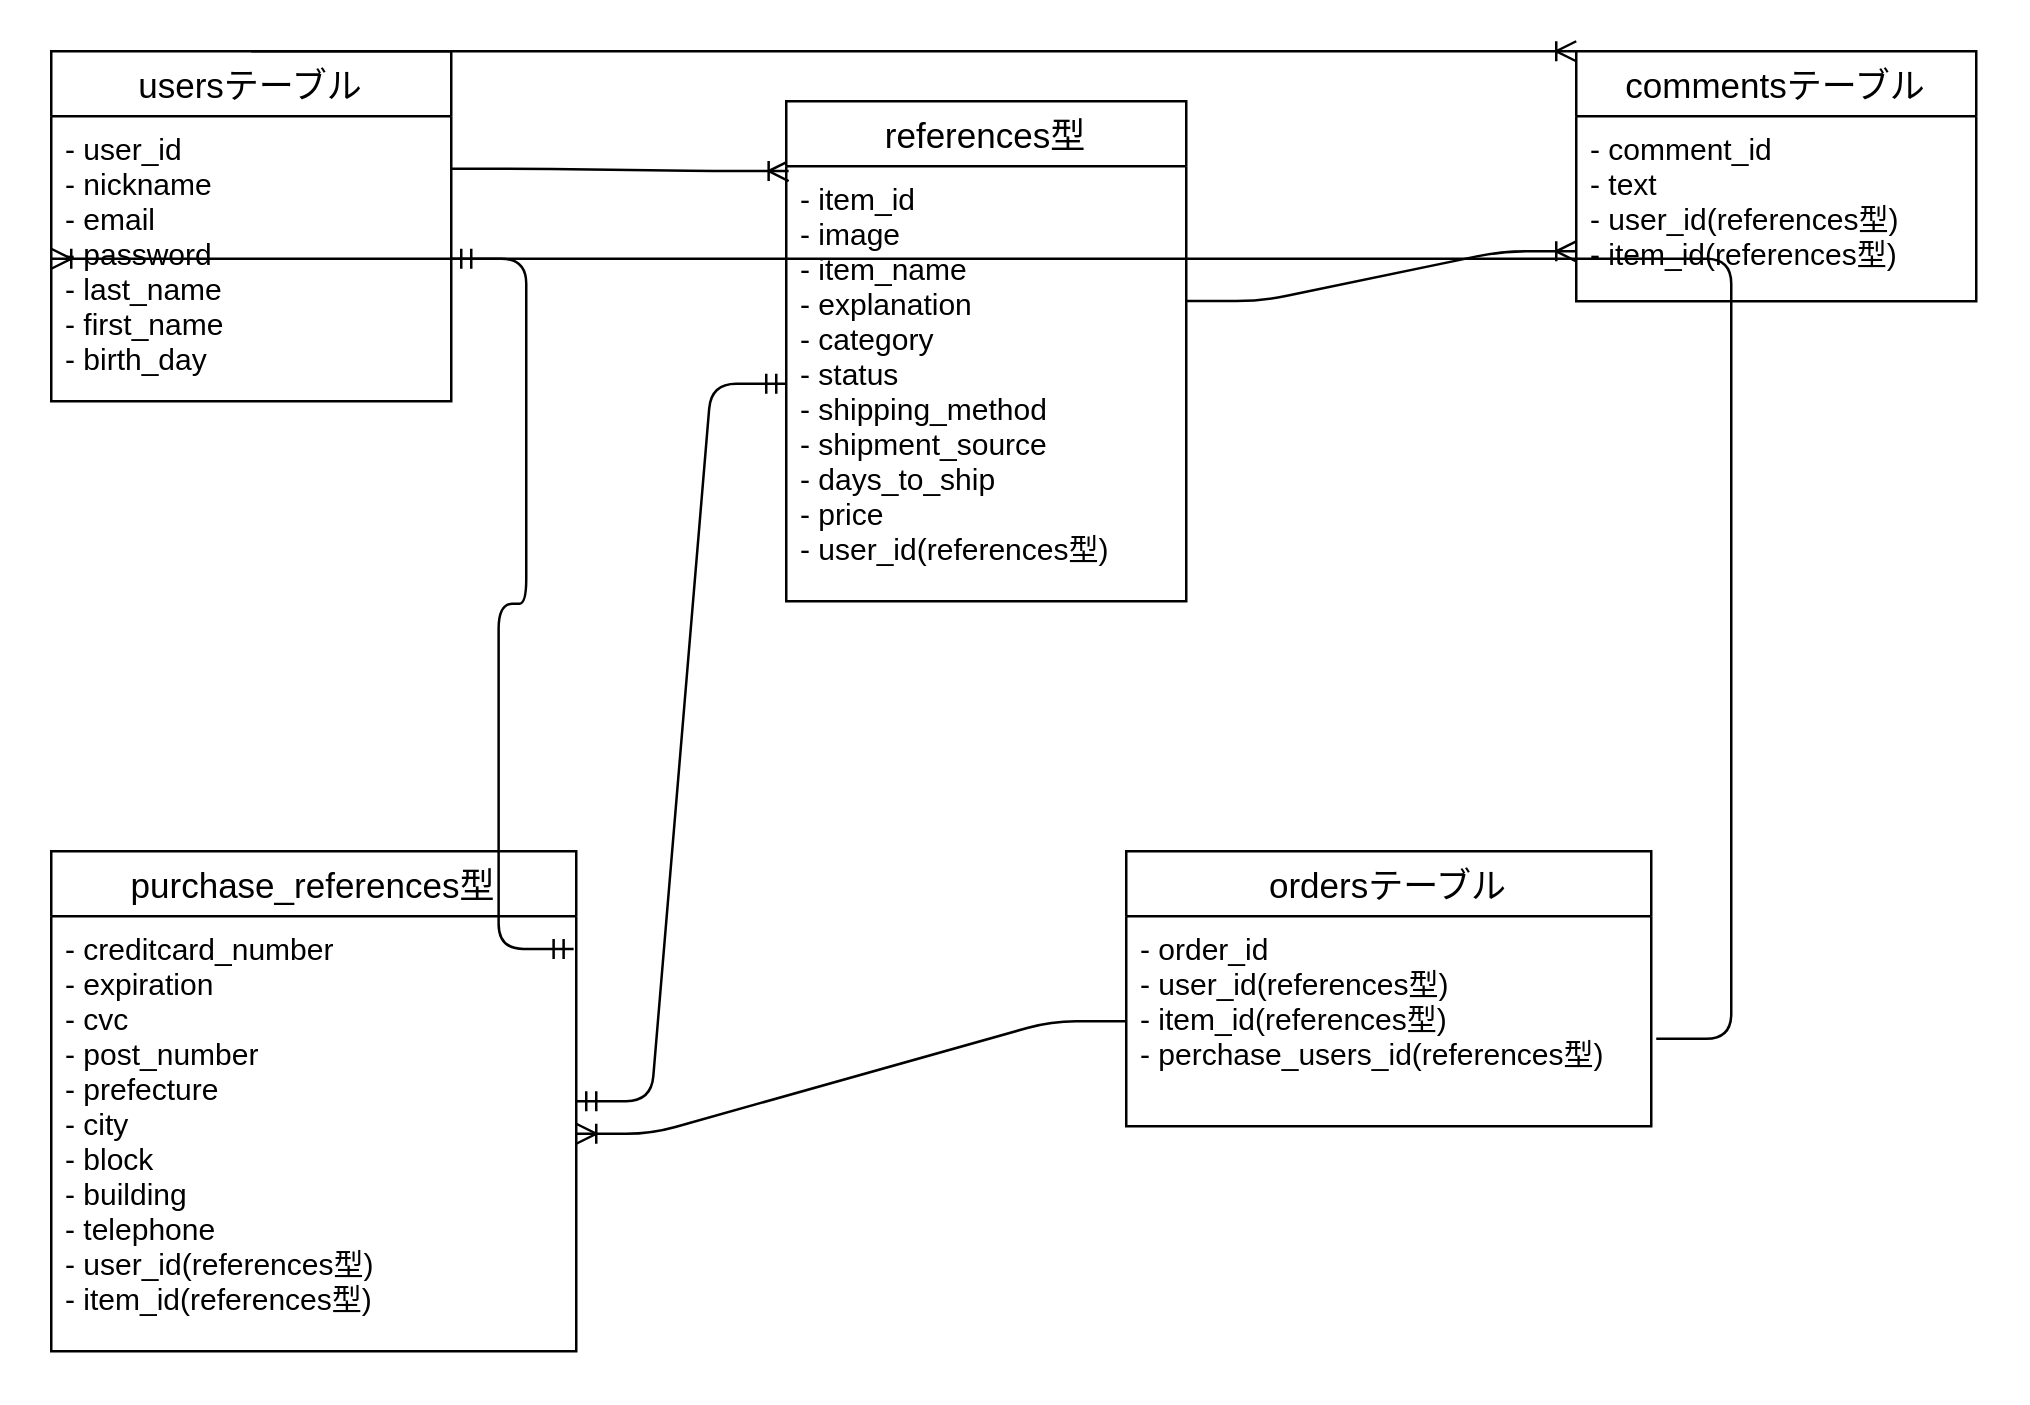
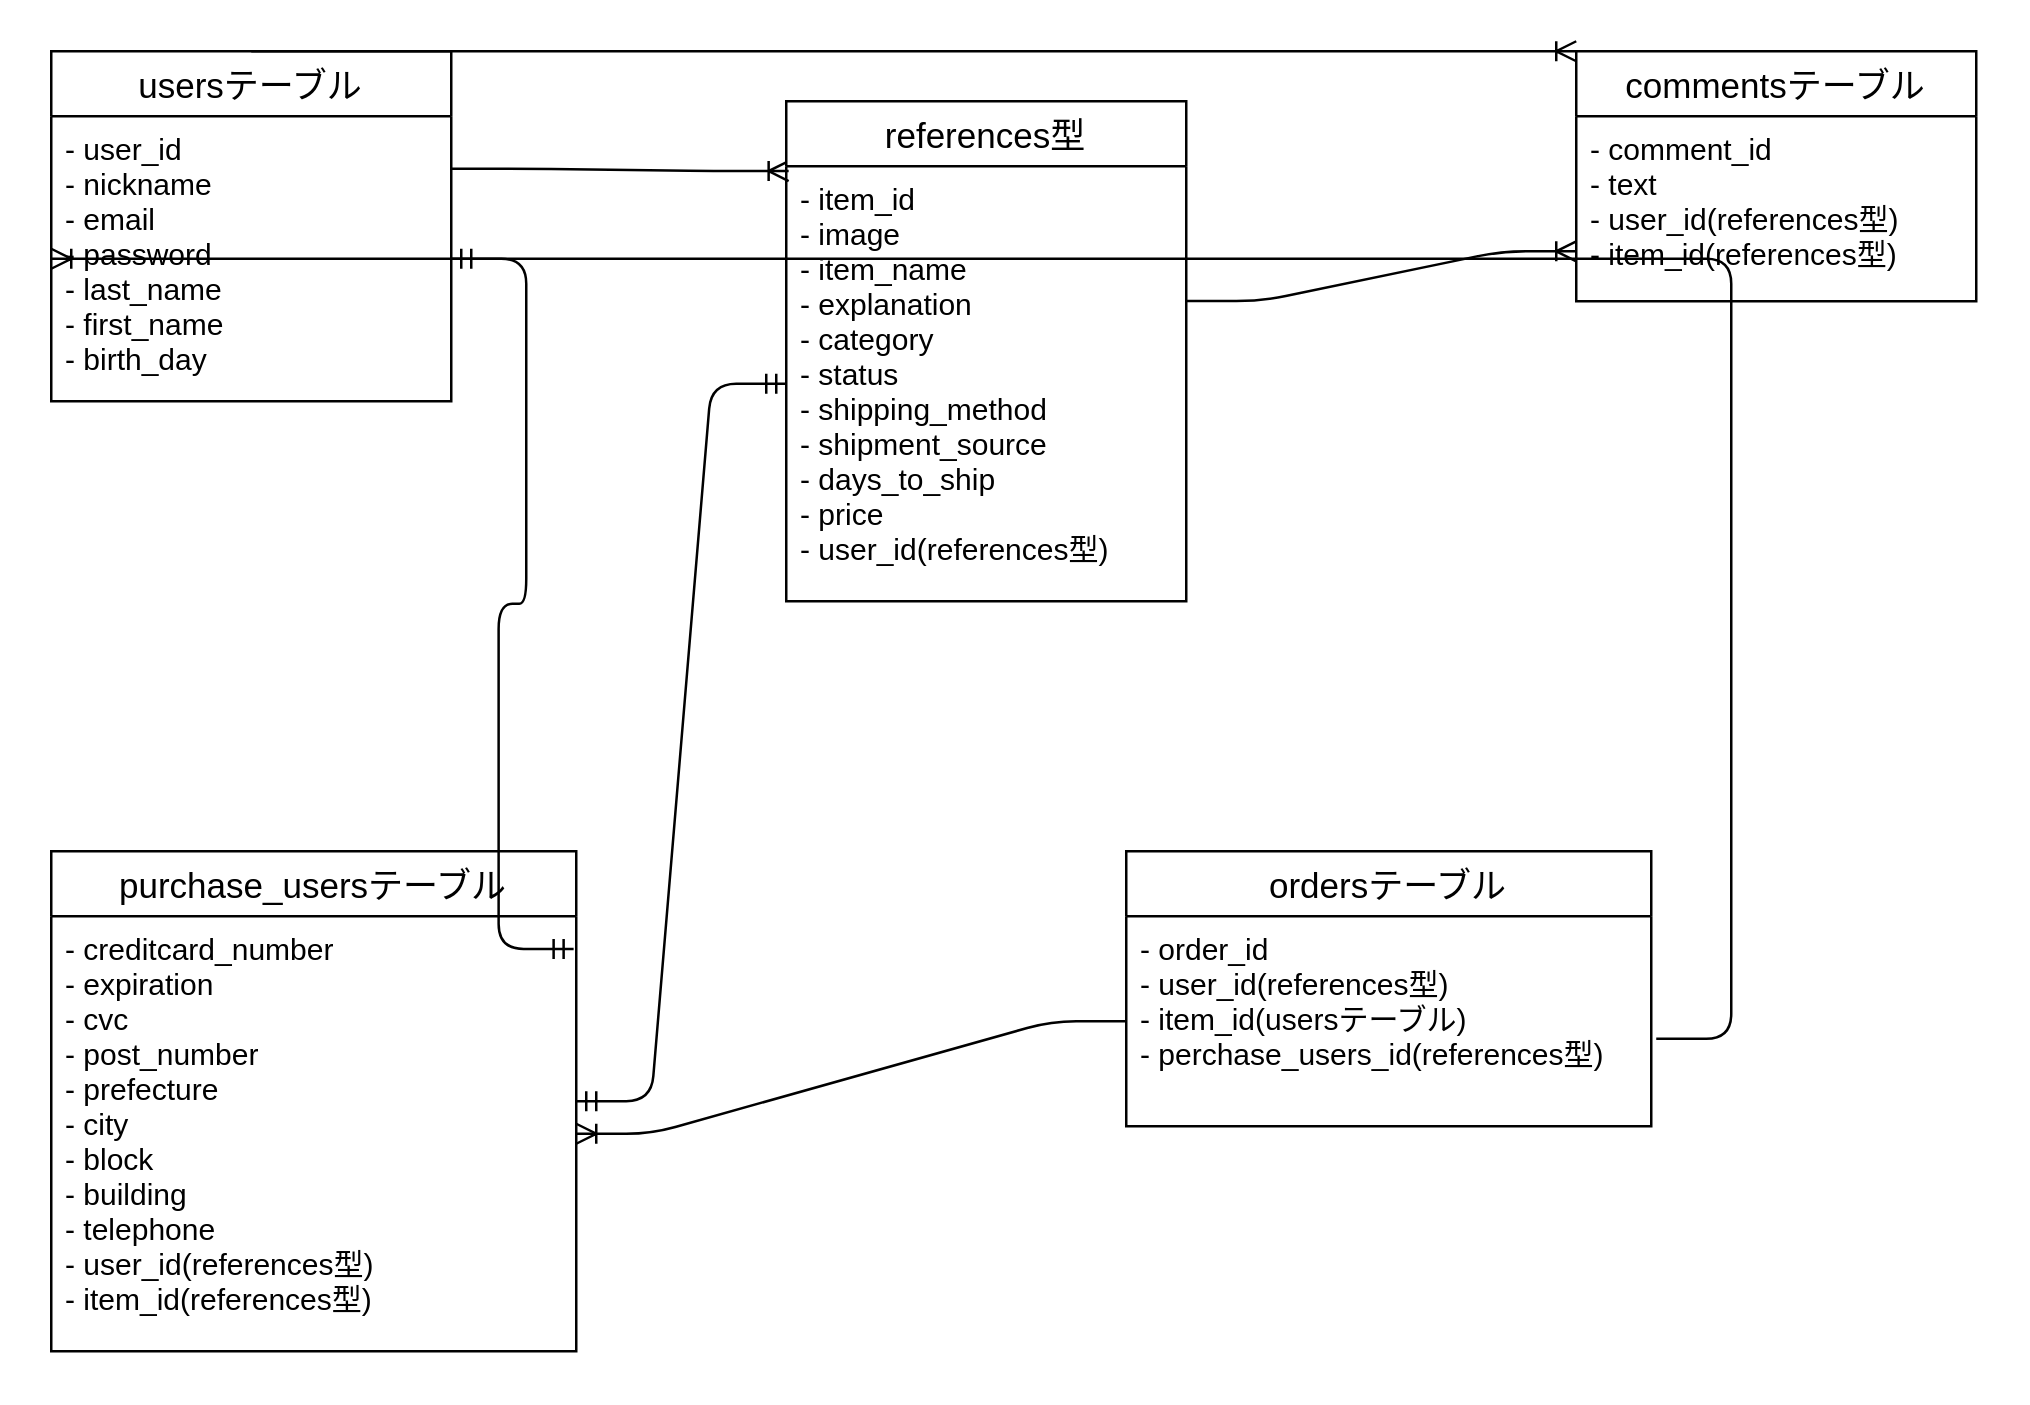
(313, 886) -> (313, 886)
(1216, 950) -> (1216, 950)
